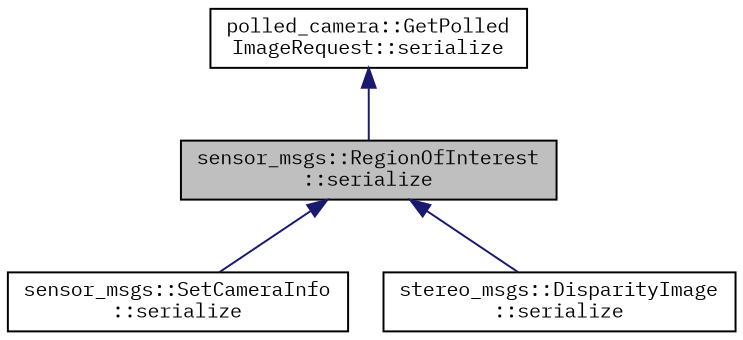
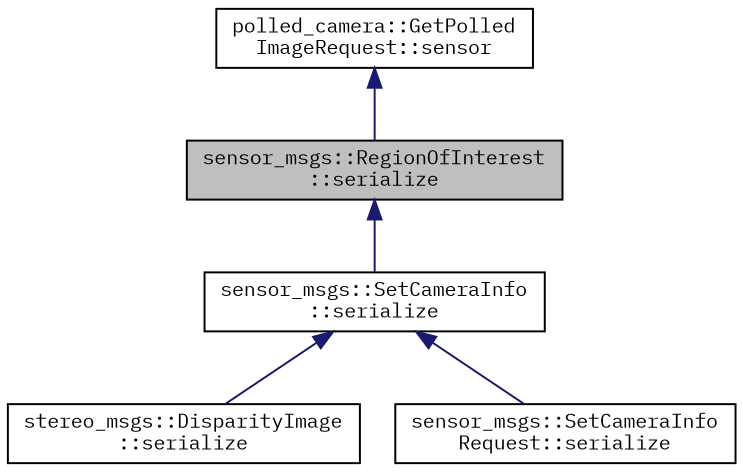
(369, 38) -> (375, 38)
(472, 242) -> (271, 373)
none -> (565, 434)
